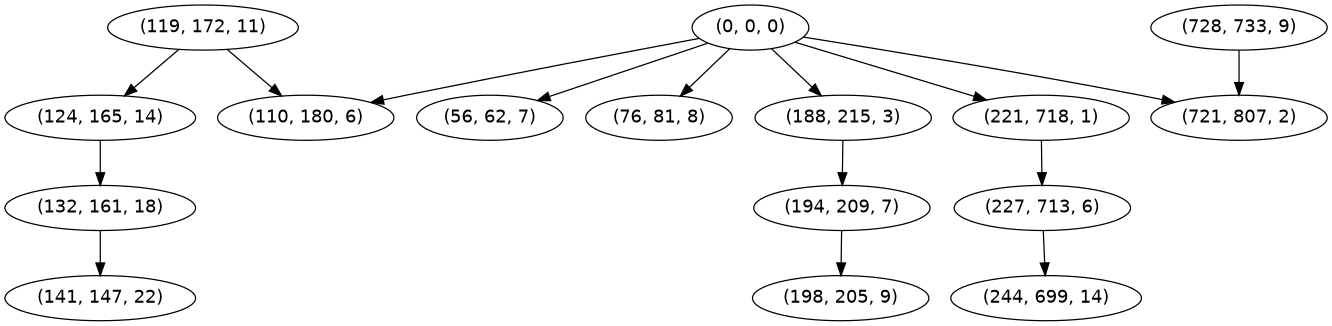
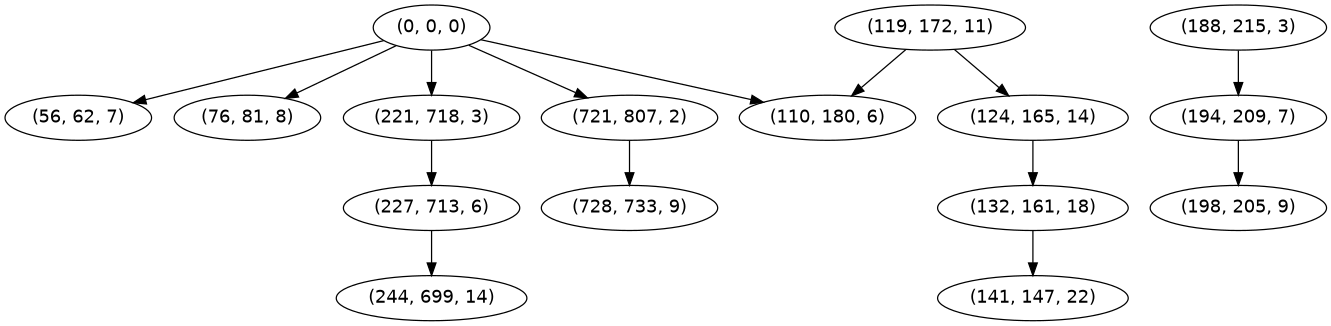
(1239, 67) -> (630, 157)
(792, 68) -> none
(1041, 118) -> (432, 118)
